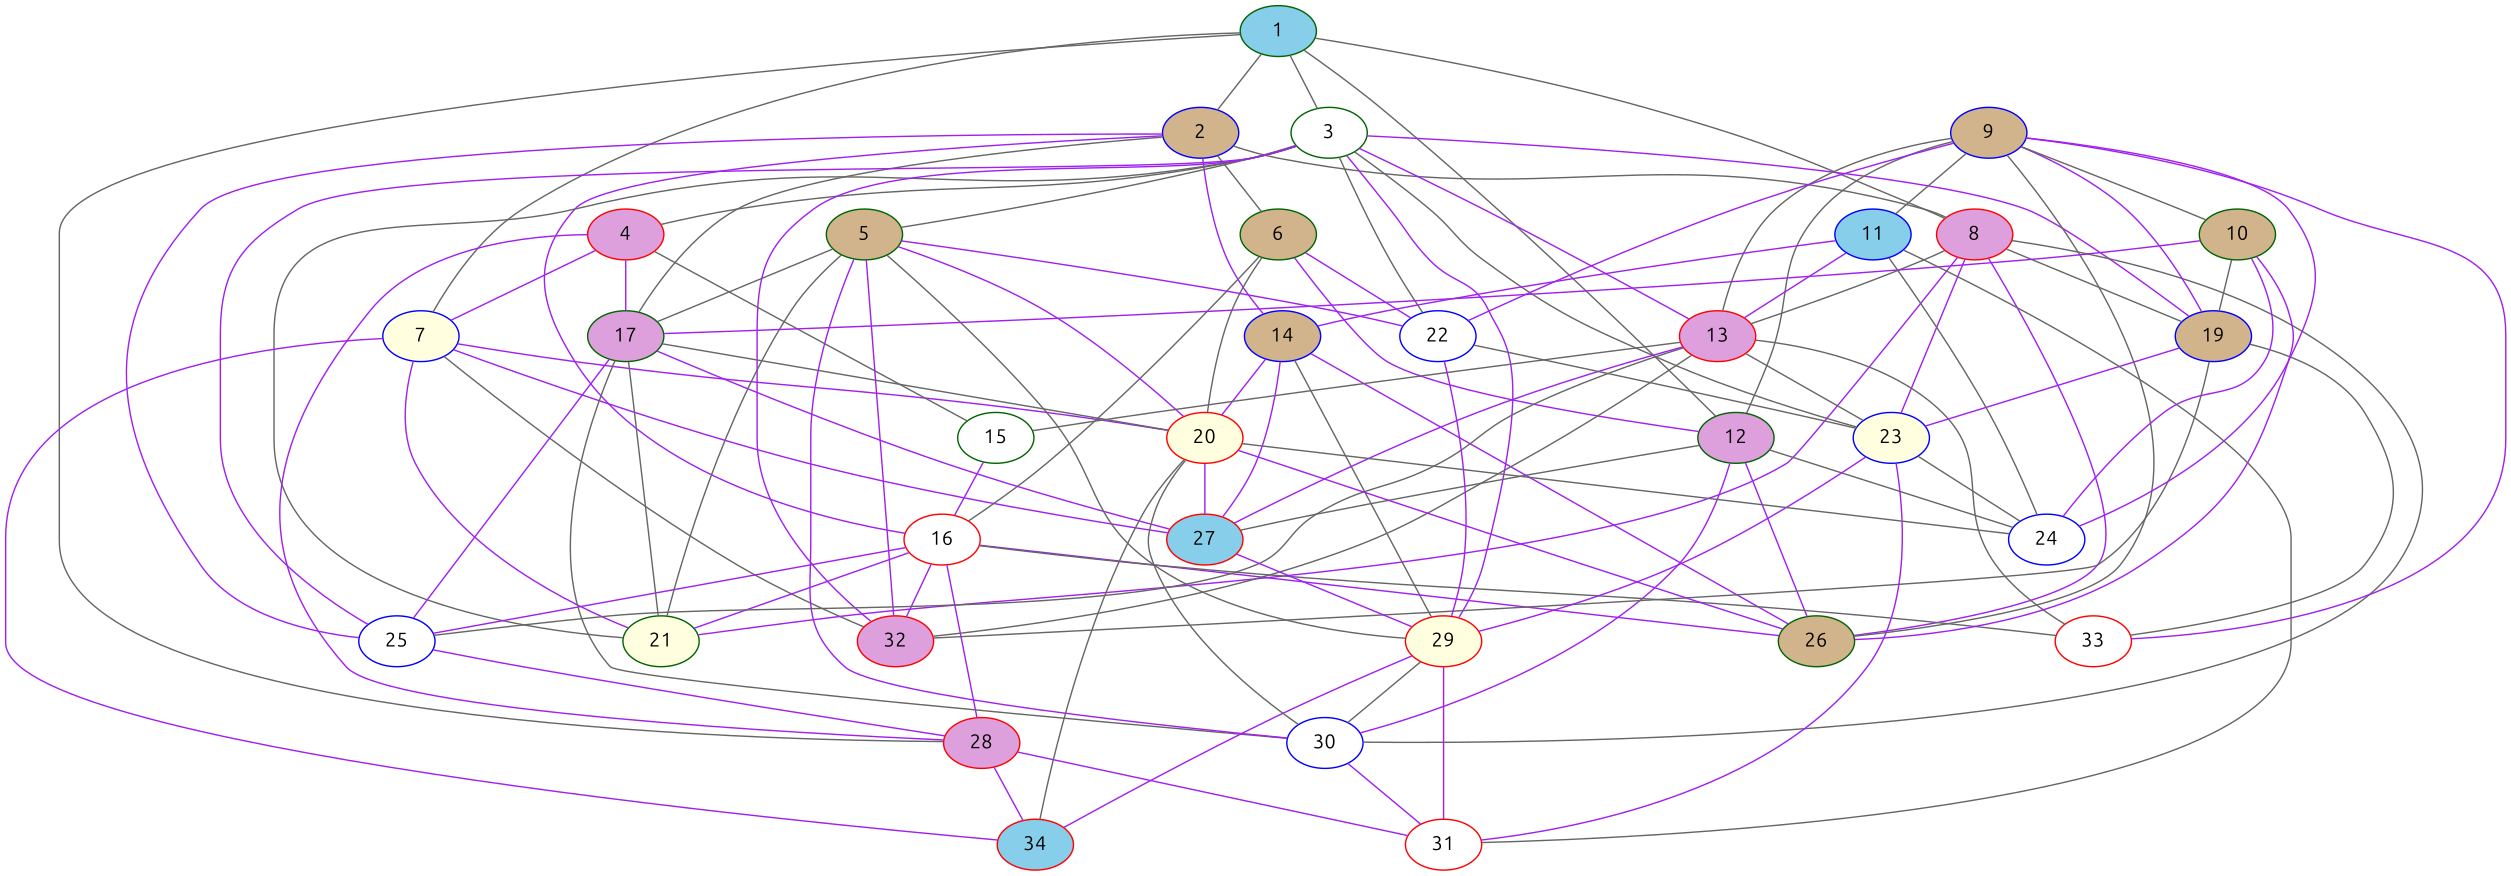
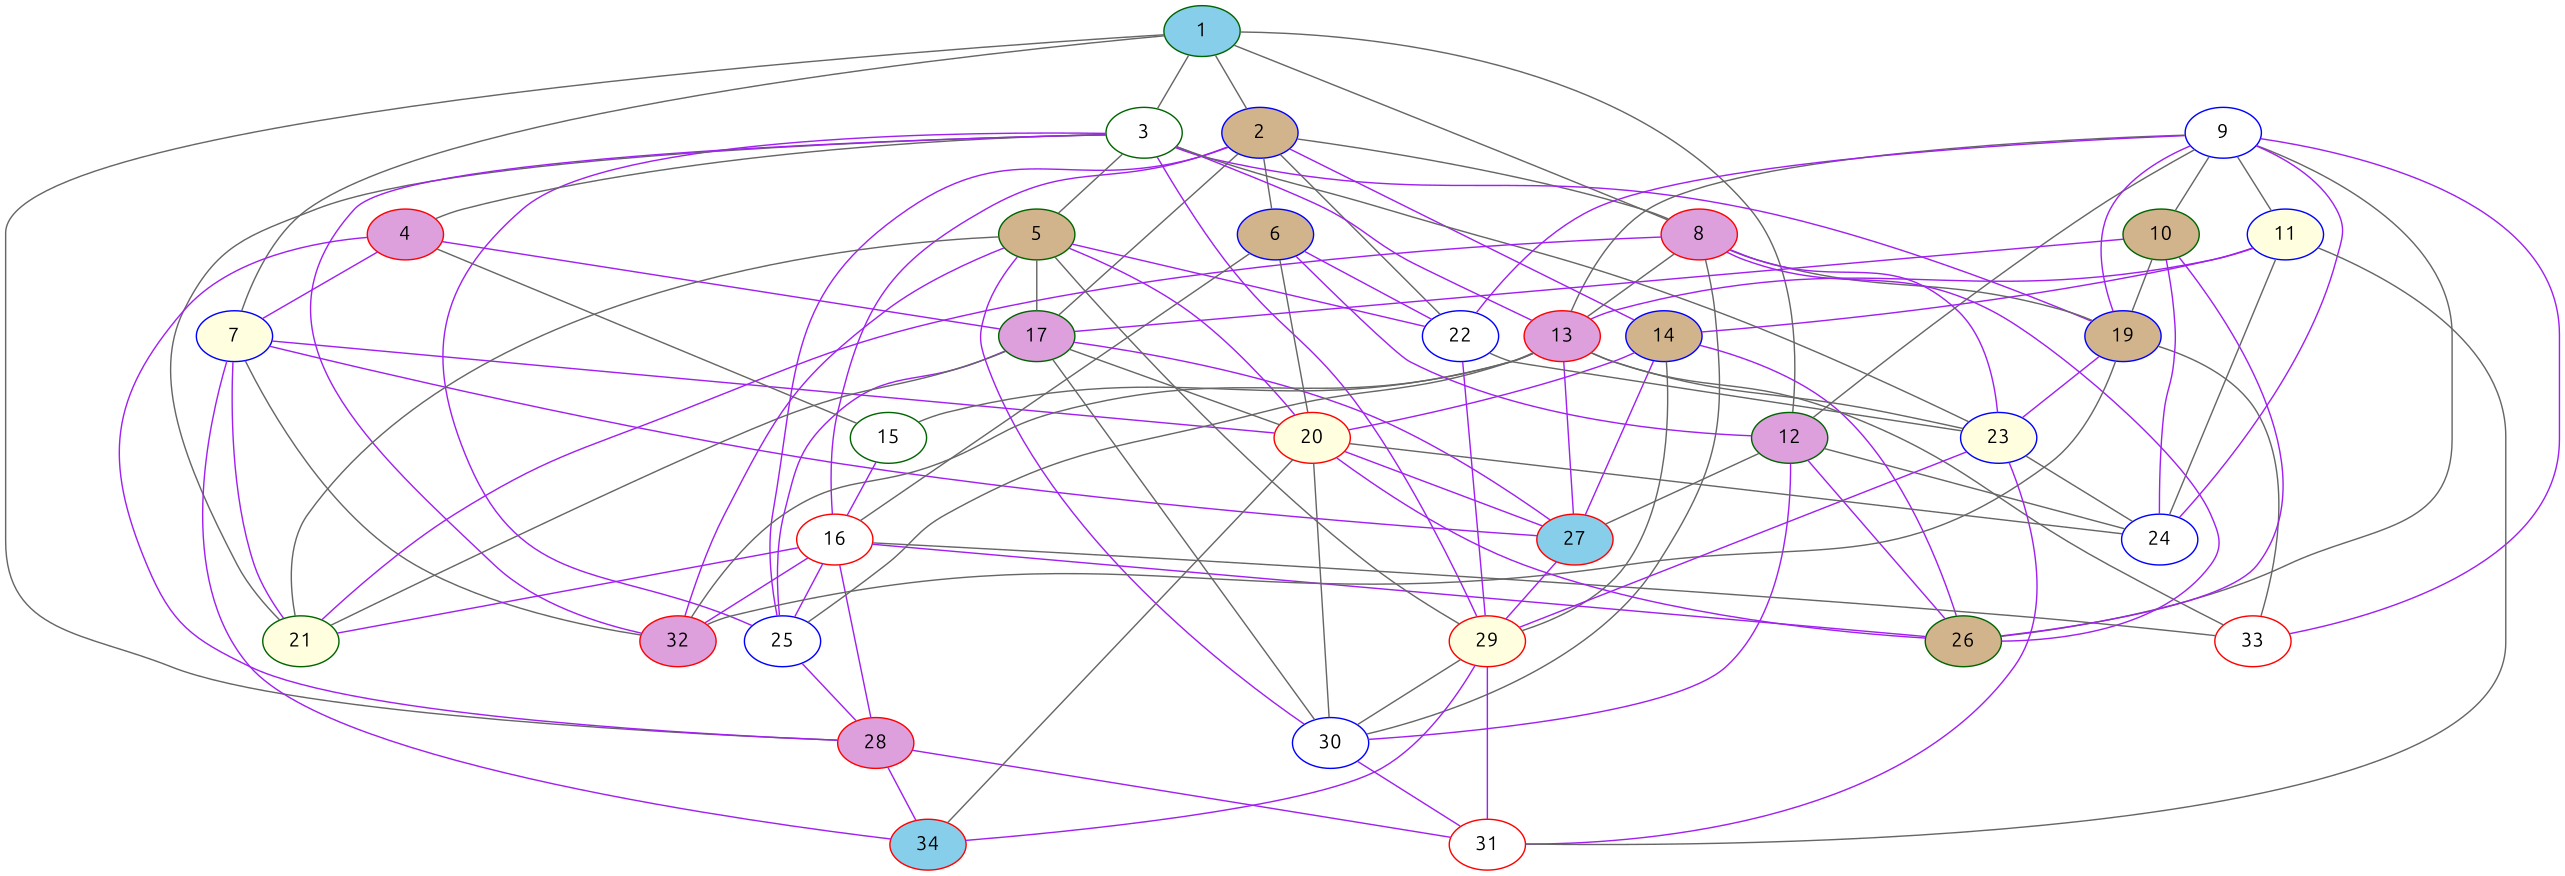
(1989, 133) -> (2223, 133)
(1278, 234) -> (1275, 234)
(1873, 234) -> (2285, 234)
(1377, 237) -> (1392, 266)
